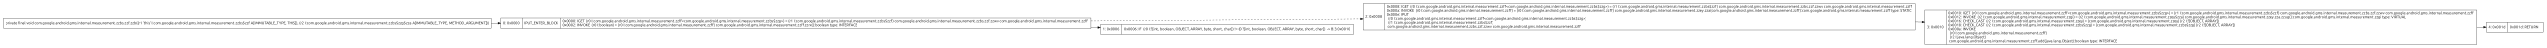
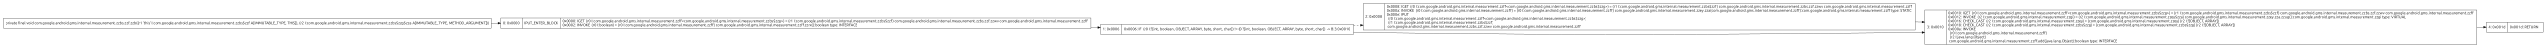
(1226, 20) -> (1357, 25)
none -> (1638, 34)
